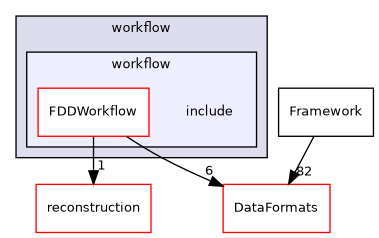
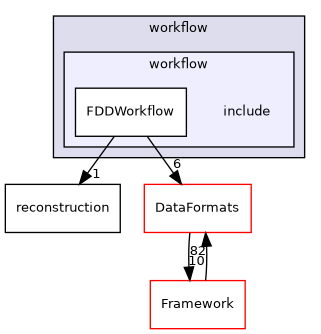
(94, 112) -> (131, 112)
(326, 112) -> (198, 305)
(94, 208) -> (63, 208)
none -> (189, 250)
